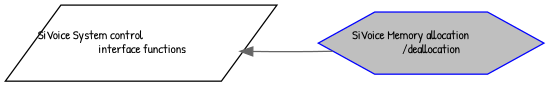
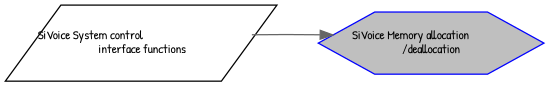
(293, 52) -> (286, 35)
